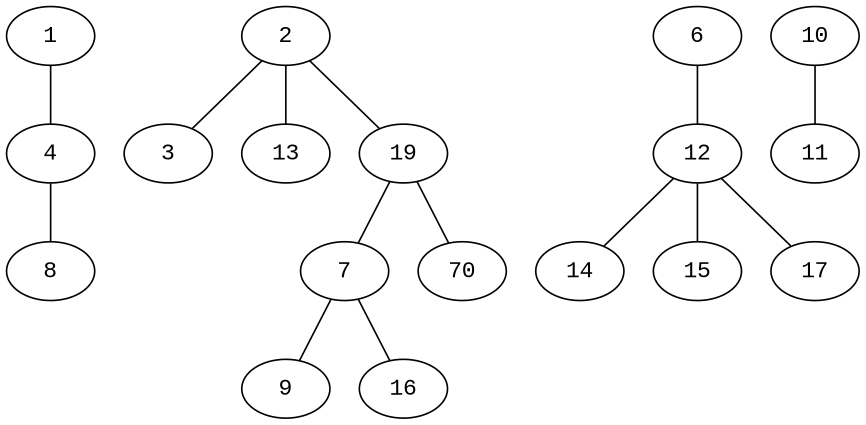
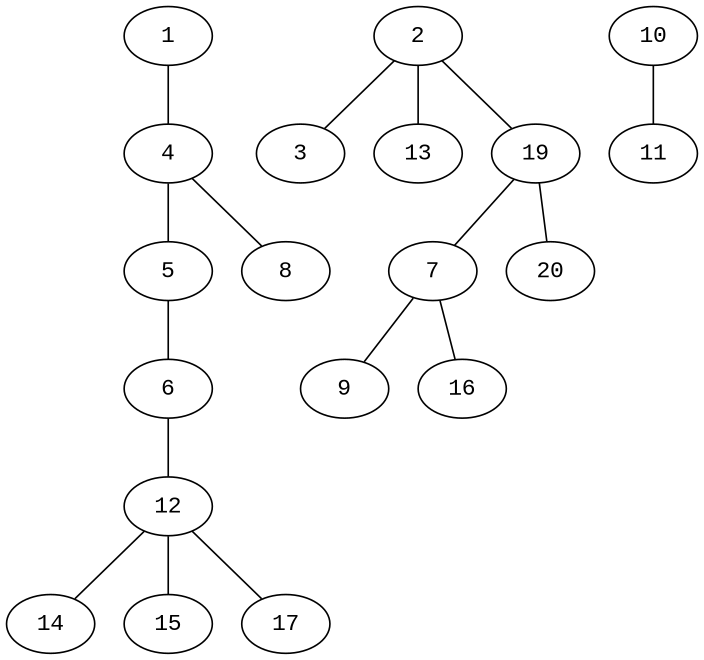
none -> (168, 271)
(462, 271) -> (550, 271)
